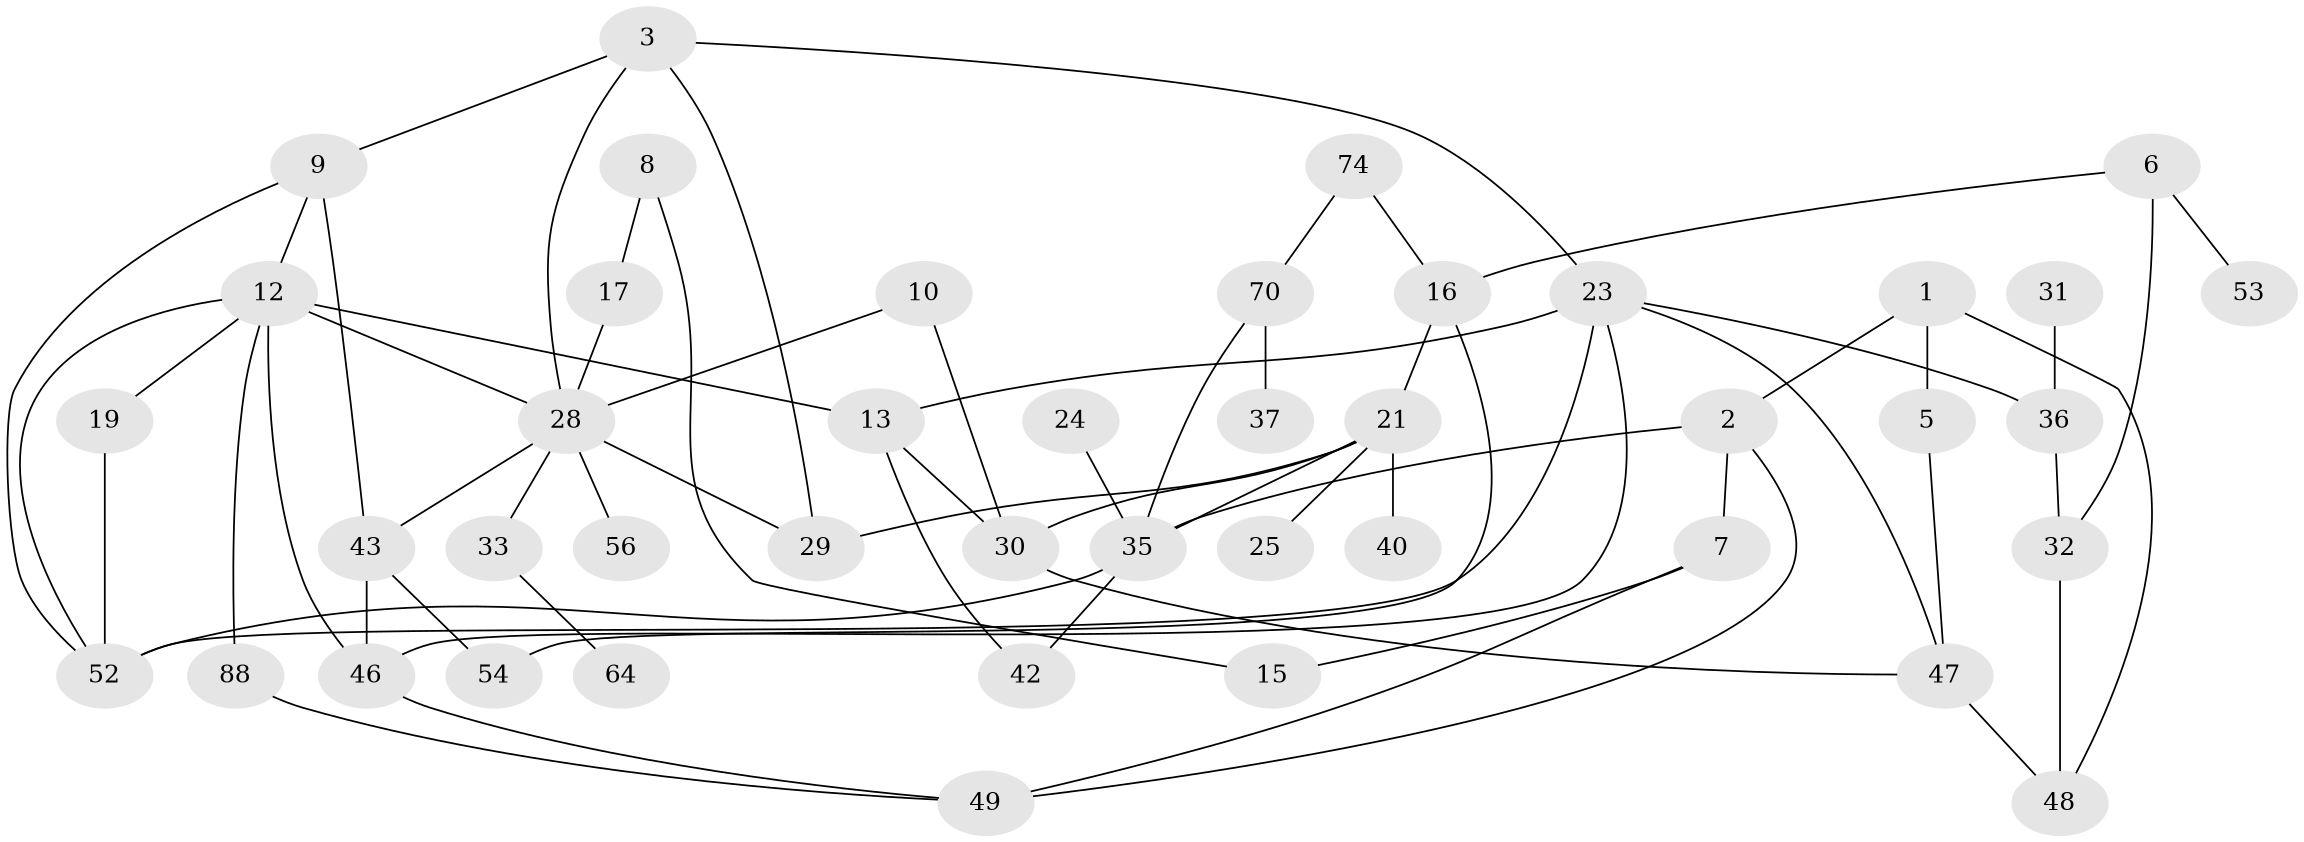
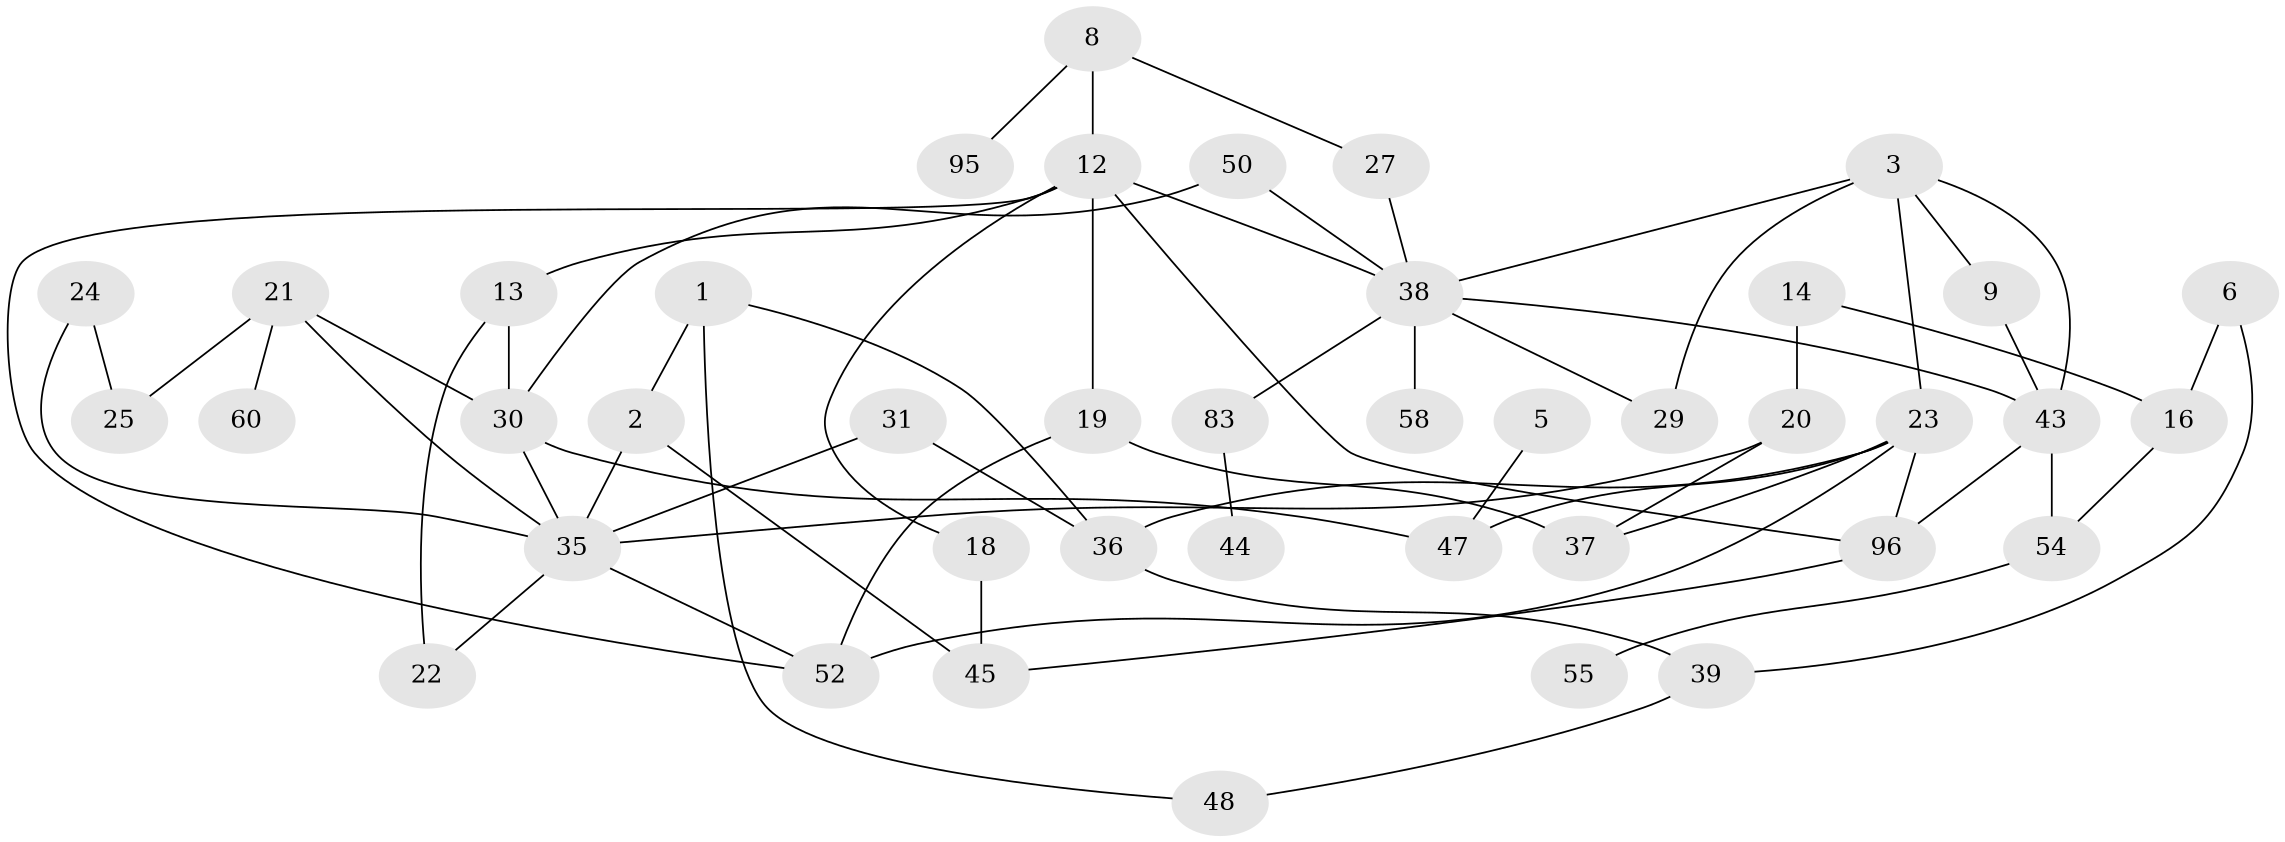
(1354, 166) -> (1797, 294)
(294, 230) -> (1093, 103)
none -> (2051, 256)
(614, 294) -> (1381, 166)
(924, 294) -> (1238, 166)
(1266, 294) -> (1797, 421)
(2249, 294) -> none
none -> (103, 358)
(1418, 358) -> none
(1927, 358) -> (941, 377)
(1240, 362) -> (1757, 491)
(30, 364) -> none
(567, 421) -> (1415, 294)
none -> (754, 478)
none -> (1284, 480)
none -> (541, 485)
(1097, 496) -> none
(494, 549) -> (1220, 421)
(621, 549) -> (1415, 421)
(1393, 549) -> (247, 421)
(1722, 549) -> none
(2060, 549) -> (1707, 676)
(236, 676) -> (981, 549)
(367, 676) -> (1887, 549)
(621, 676) -> (1236, 549)
(1027, 676) -> (427, 676)
(1273, 676) -> (965, 166)
none -> (1579, 676)
(2003, 740) -> none
(986, 803) -> (981, 676)
